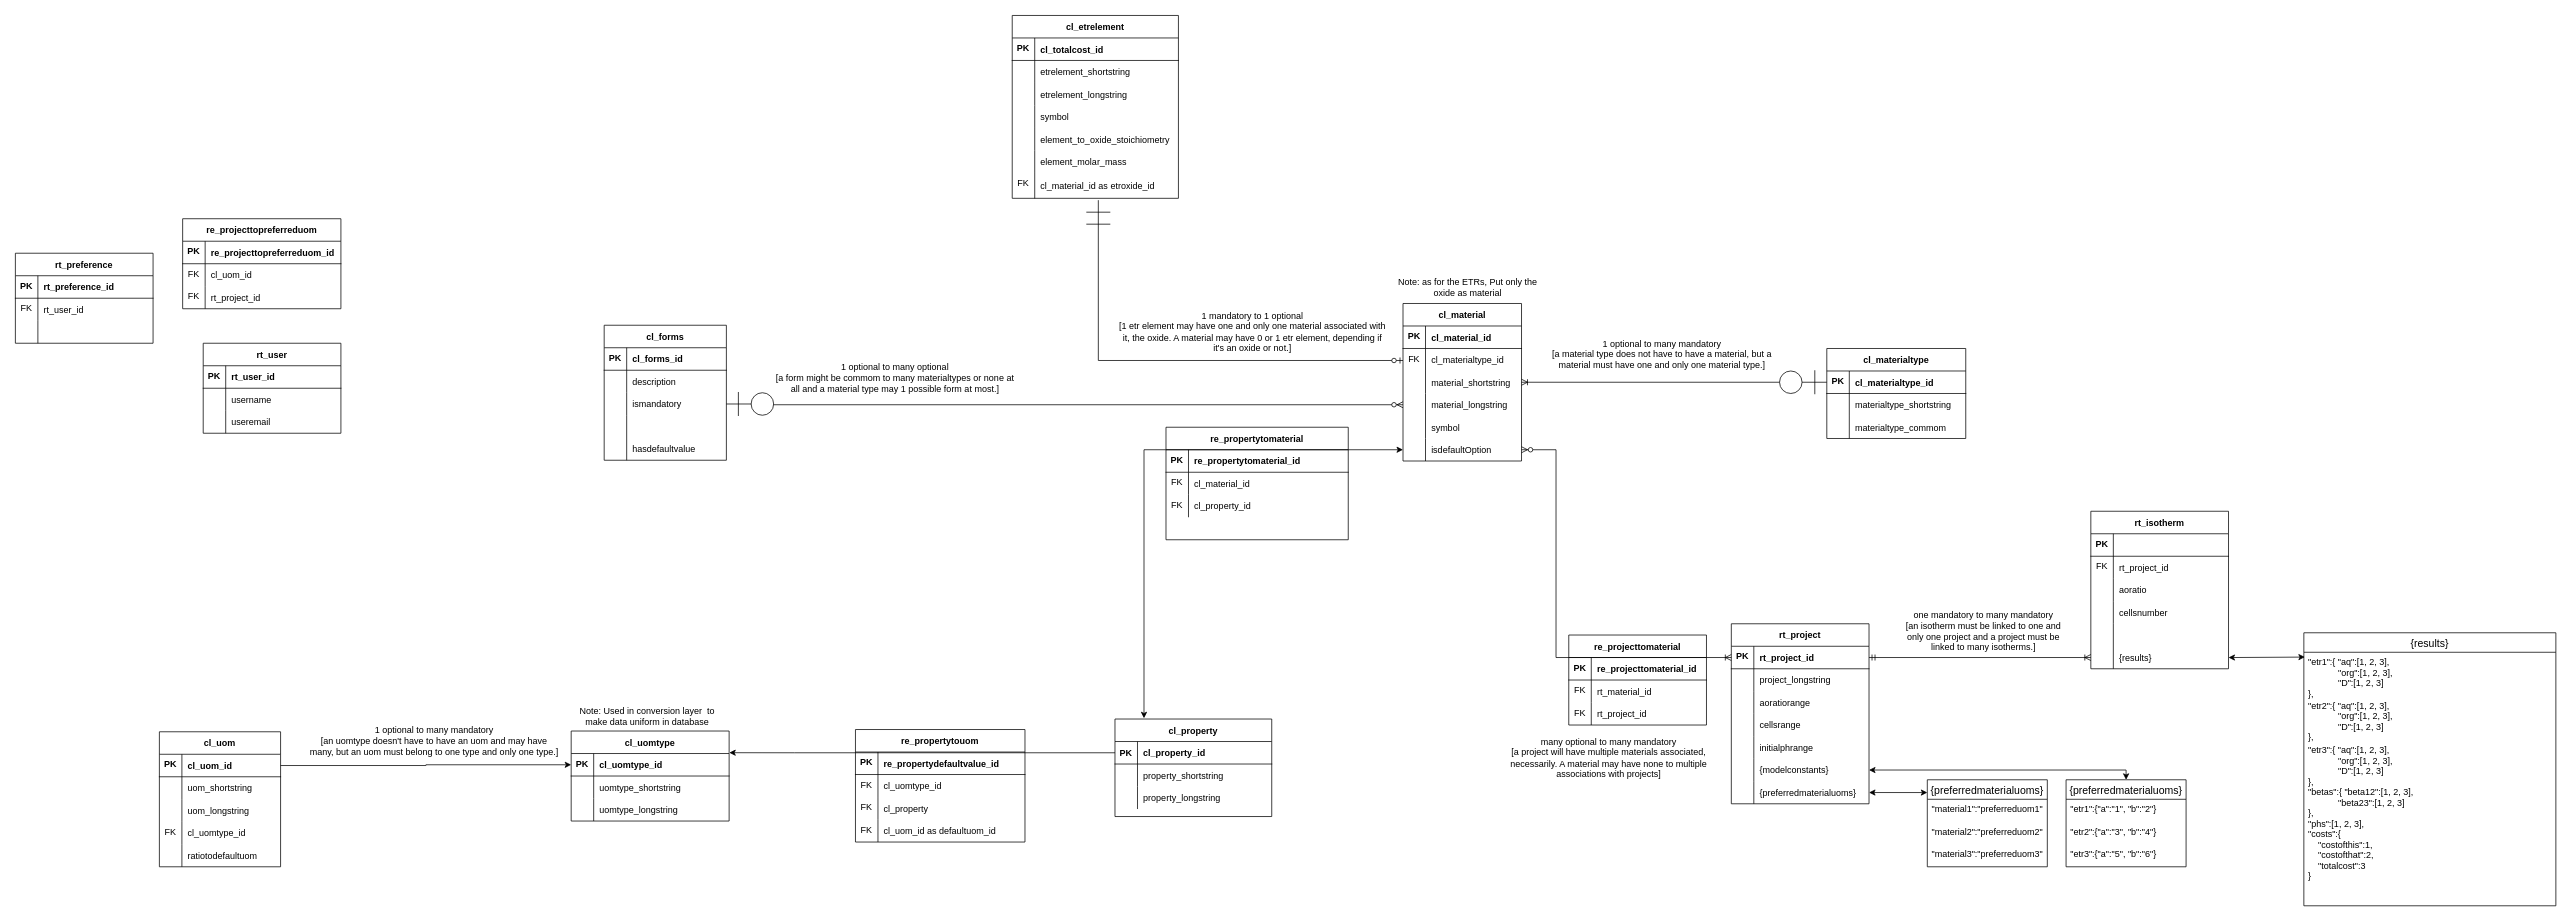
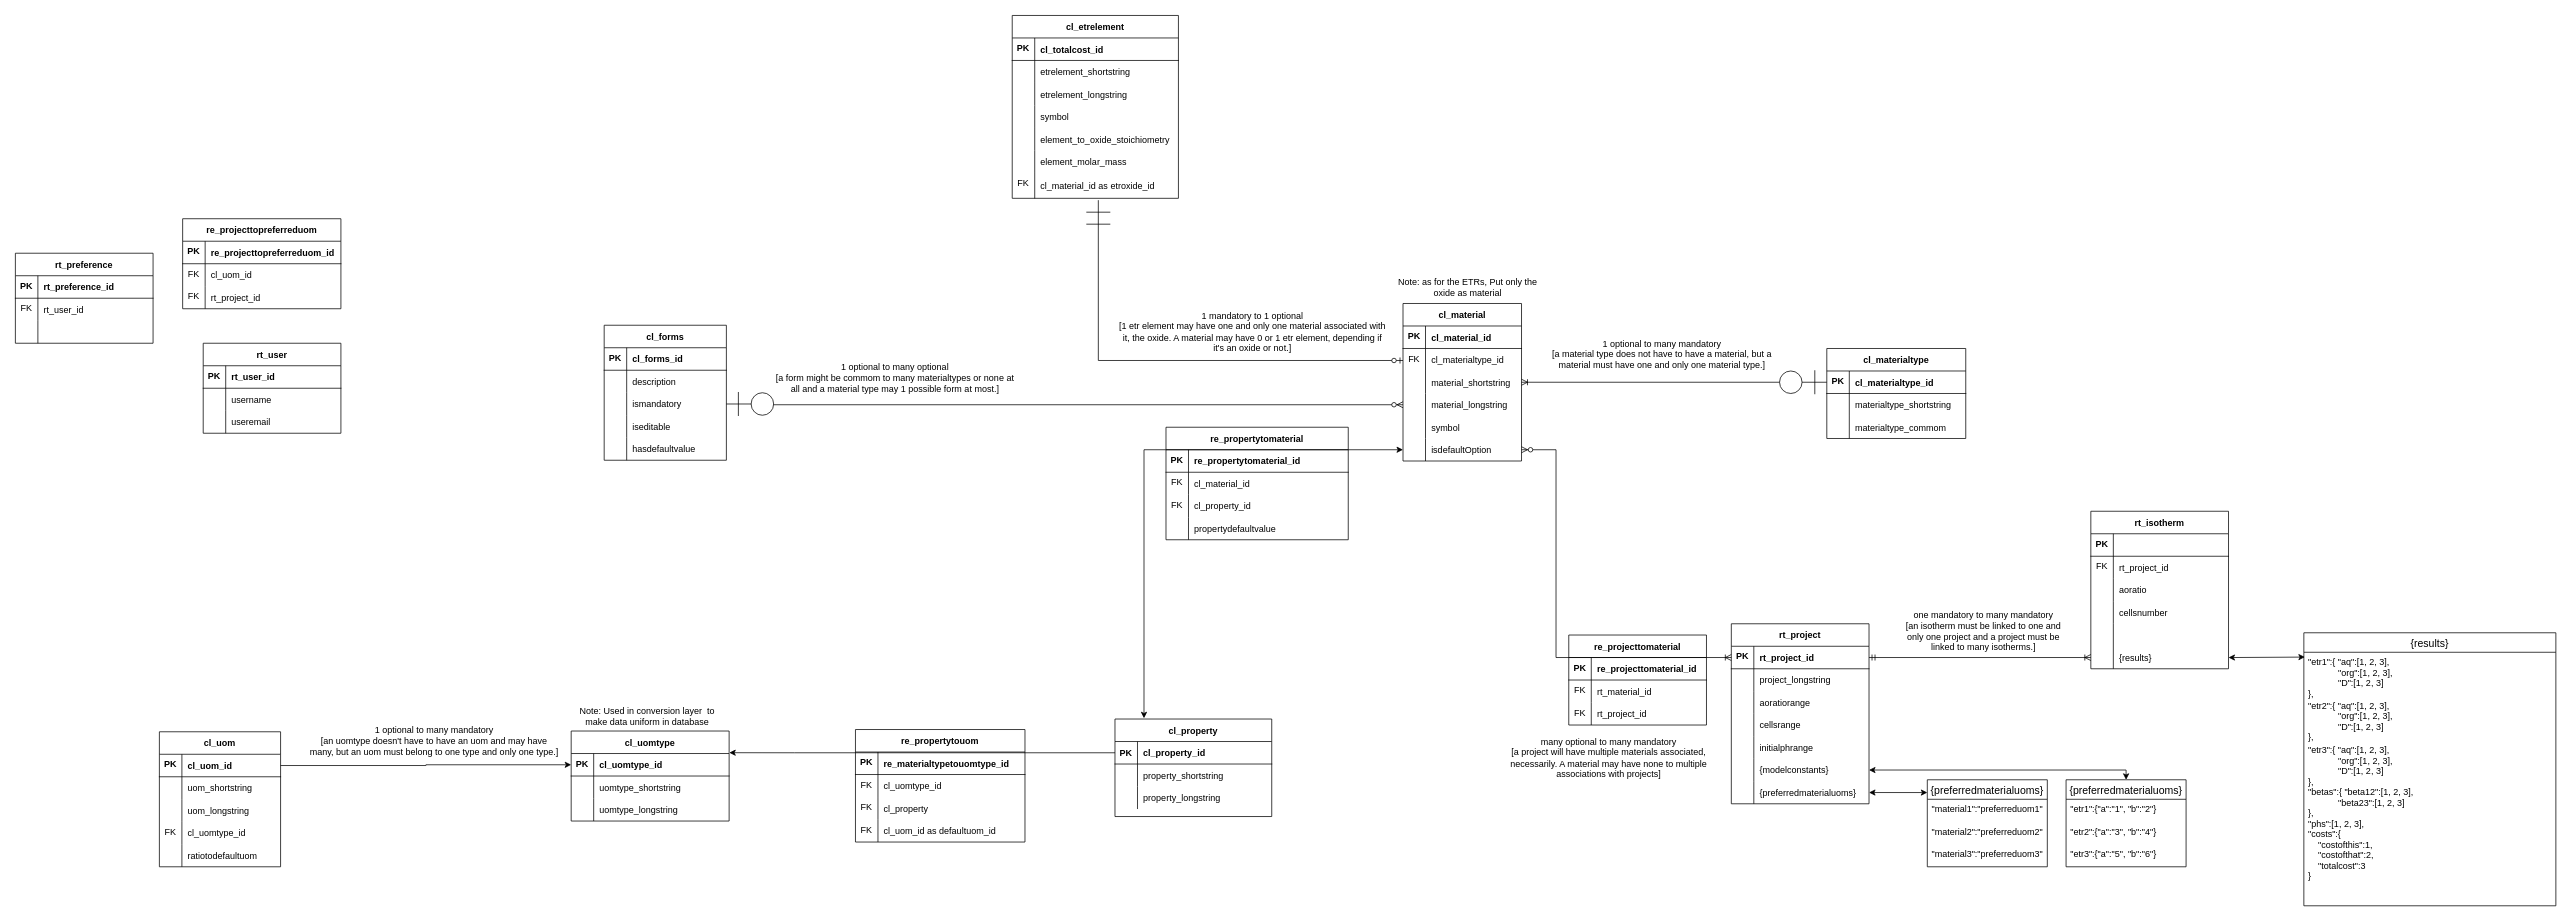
none -> (676, 426)
none -> (1268, 528)
(946, 764) -> (948, 764)
